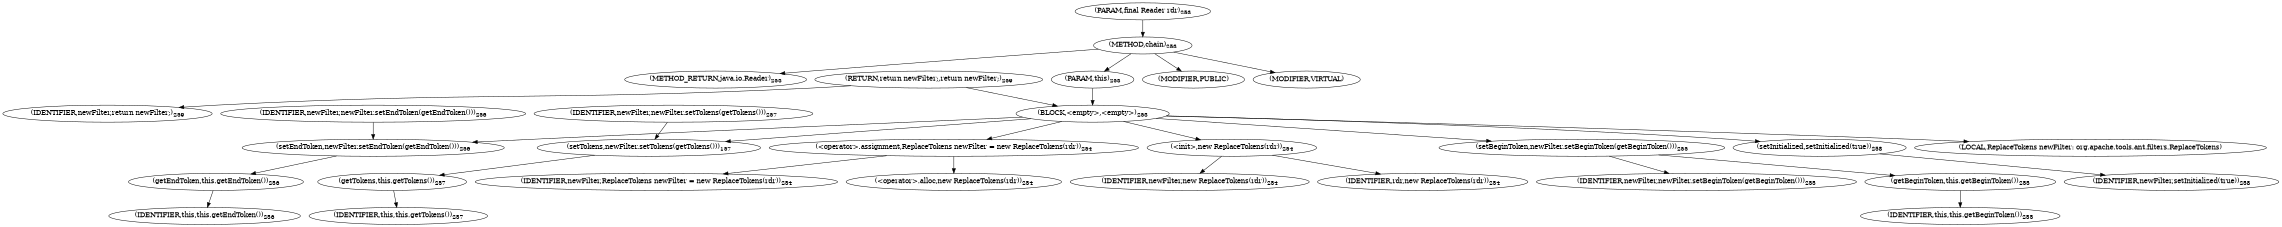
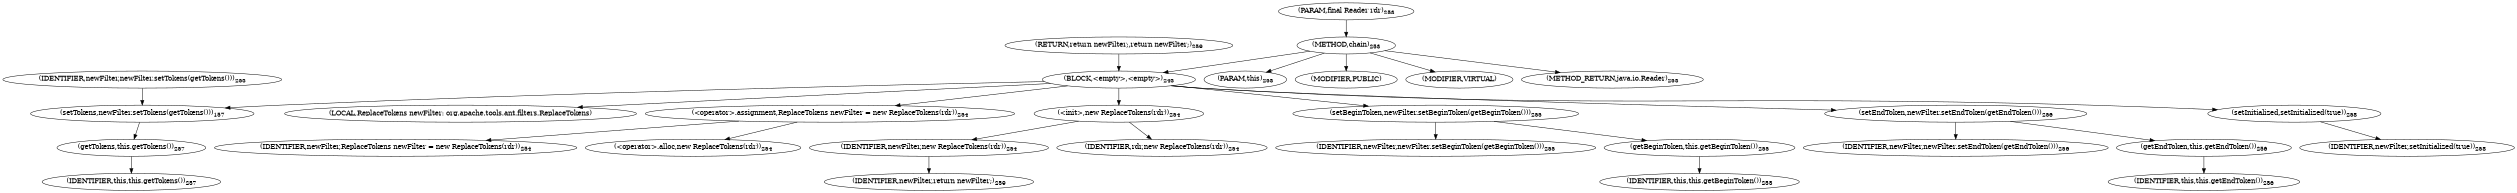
(1093, 94) -> (1239, 62)
(517, 96) -> (929, 162)
(772, 113) -> (240, 79)
(1142, 113) -> (1169, 79)
(373, 128) -> (1956, 128)
